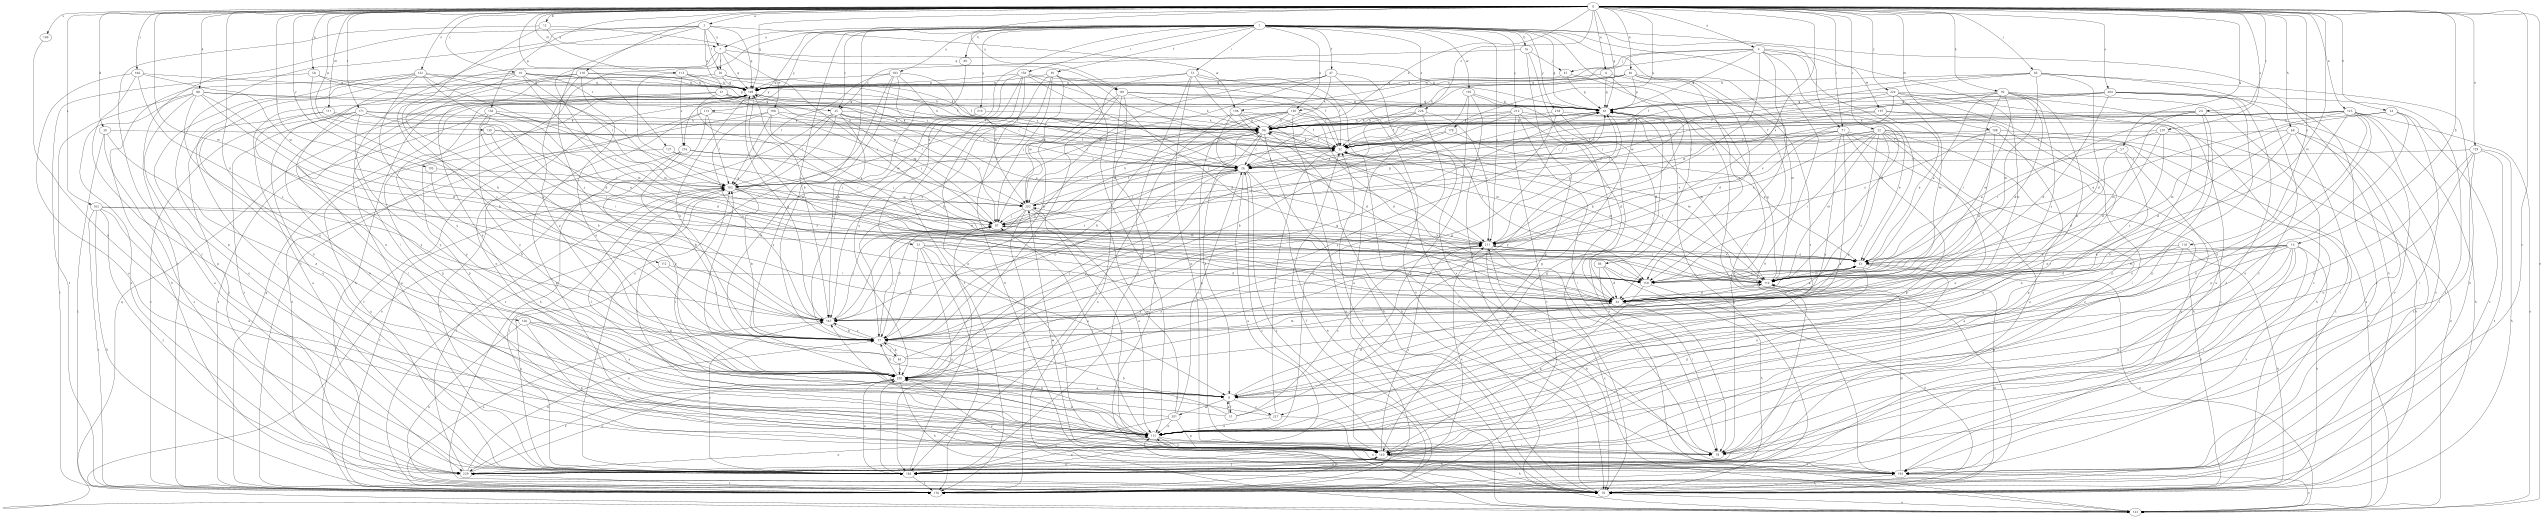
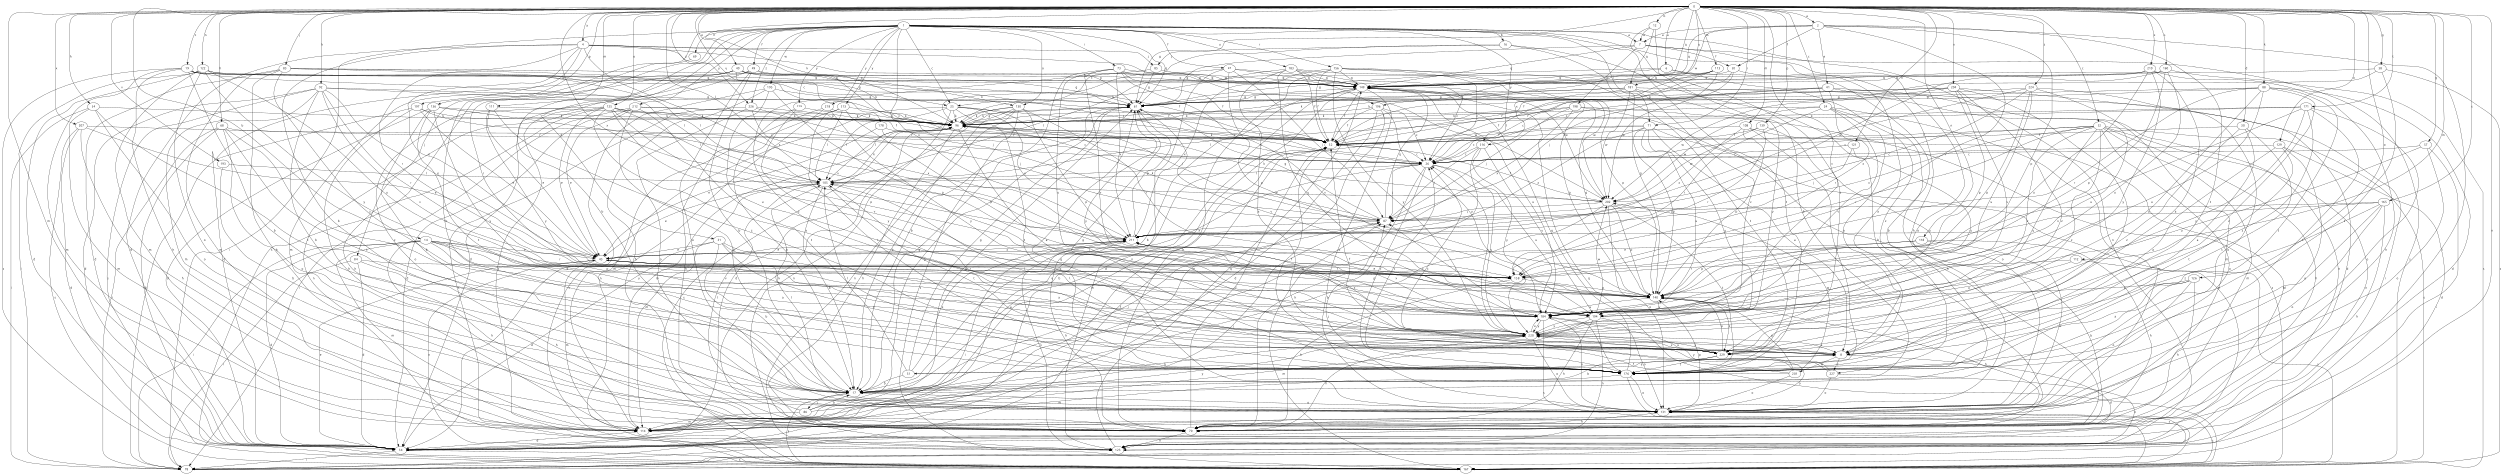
(46, 38) -> none
(1045, 130) -> (1396, 106)
(851, 334) -> (767, 233)
(2233, 490) -> none
